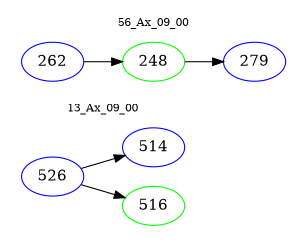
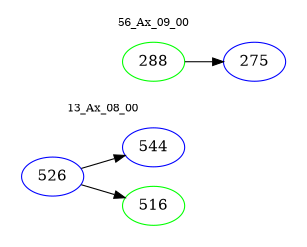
(53, 62) -> none
(154, 62) -> (154, 62)
(255, 62) -> (255, 62)
(103, 109) -> (103, 109)
(154, 147) -> (154, 147)
